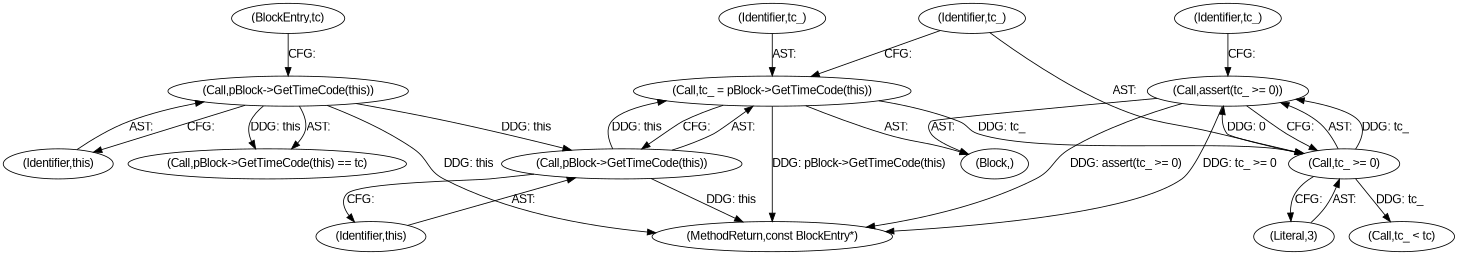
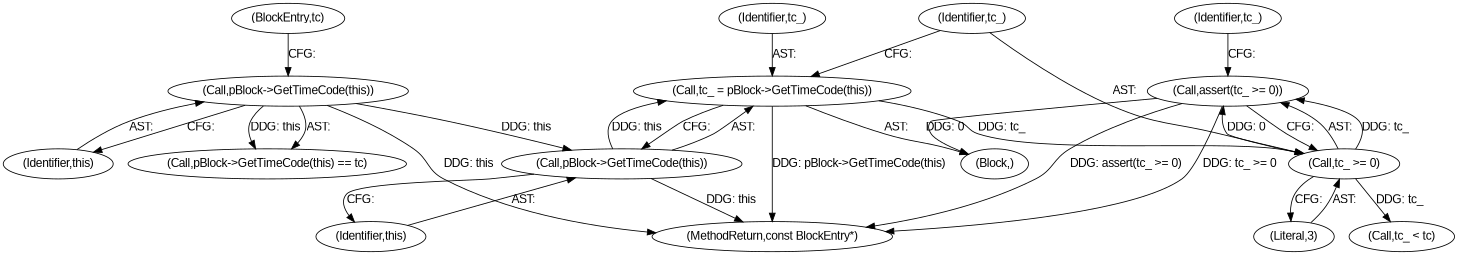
(945, 128) -> (945, 128)
